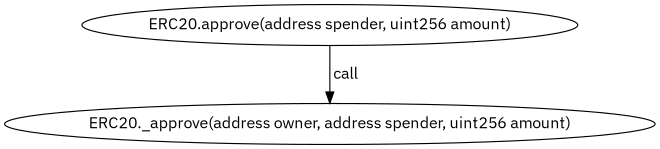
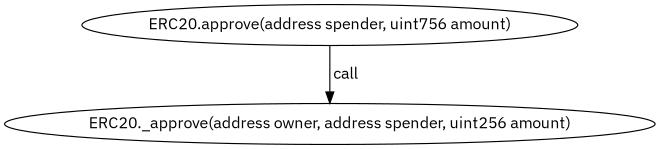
(330, 25) -> (330, 25)
